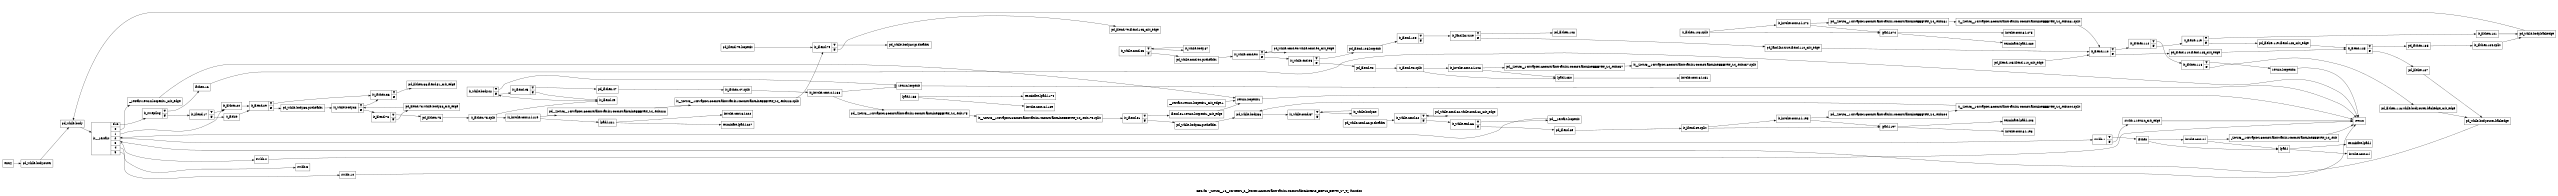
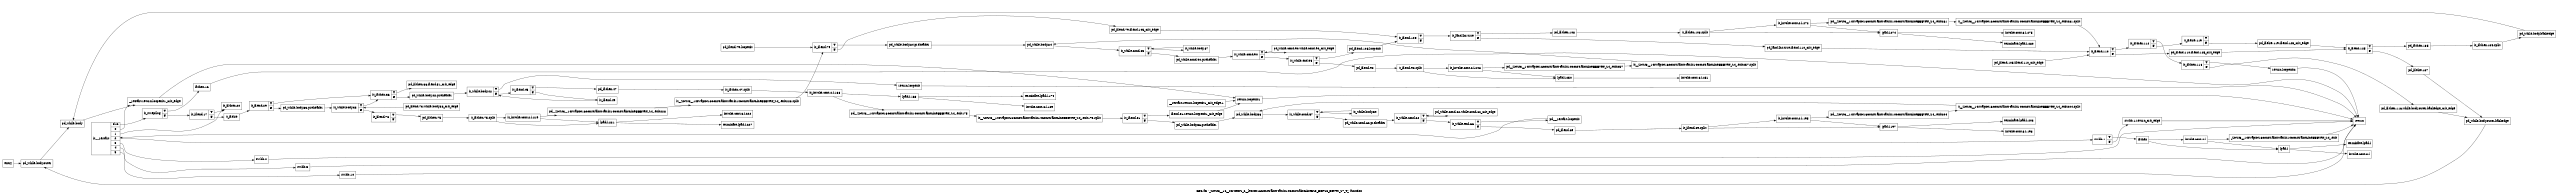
none -> (1278, 31)
none -> (1627, 33)
(2487, 34) -> none
none -> (1039, 45)
(868, 89) -> (870, 95)
none -> (432, 96)
(244, 106) -> none
(546, 106) -> (546, 125)
(400, 116) -> none
none -> (1333, 118)
(85, 129) -> (108, 112)
(1304, 150) -> (1275, 184)
none -> (1342, 165)
